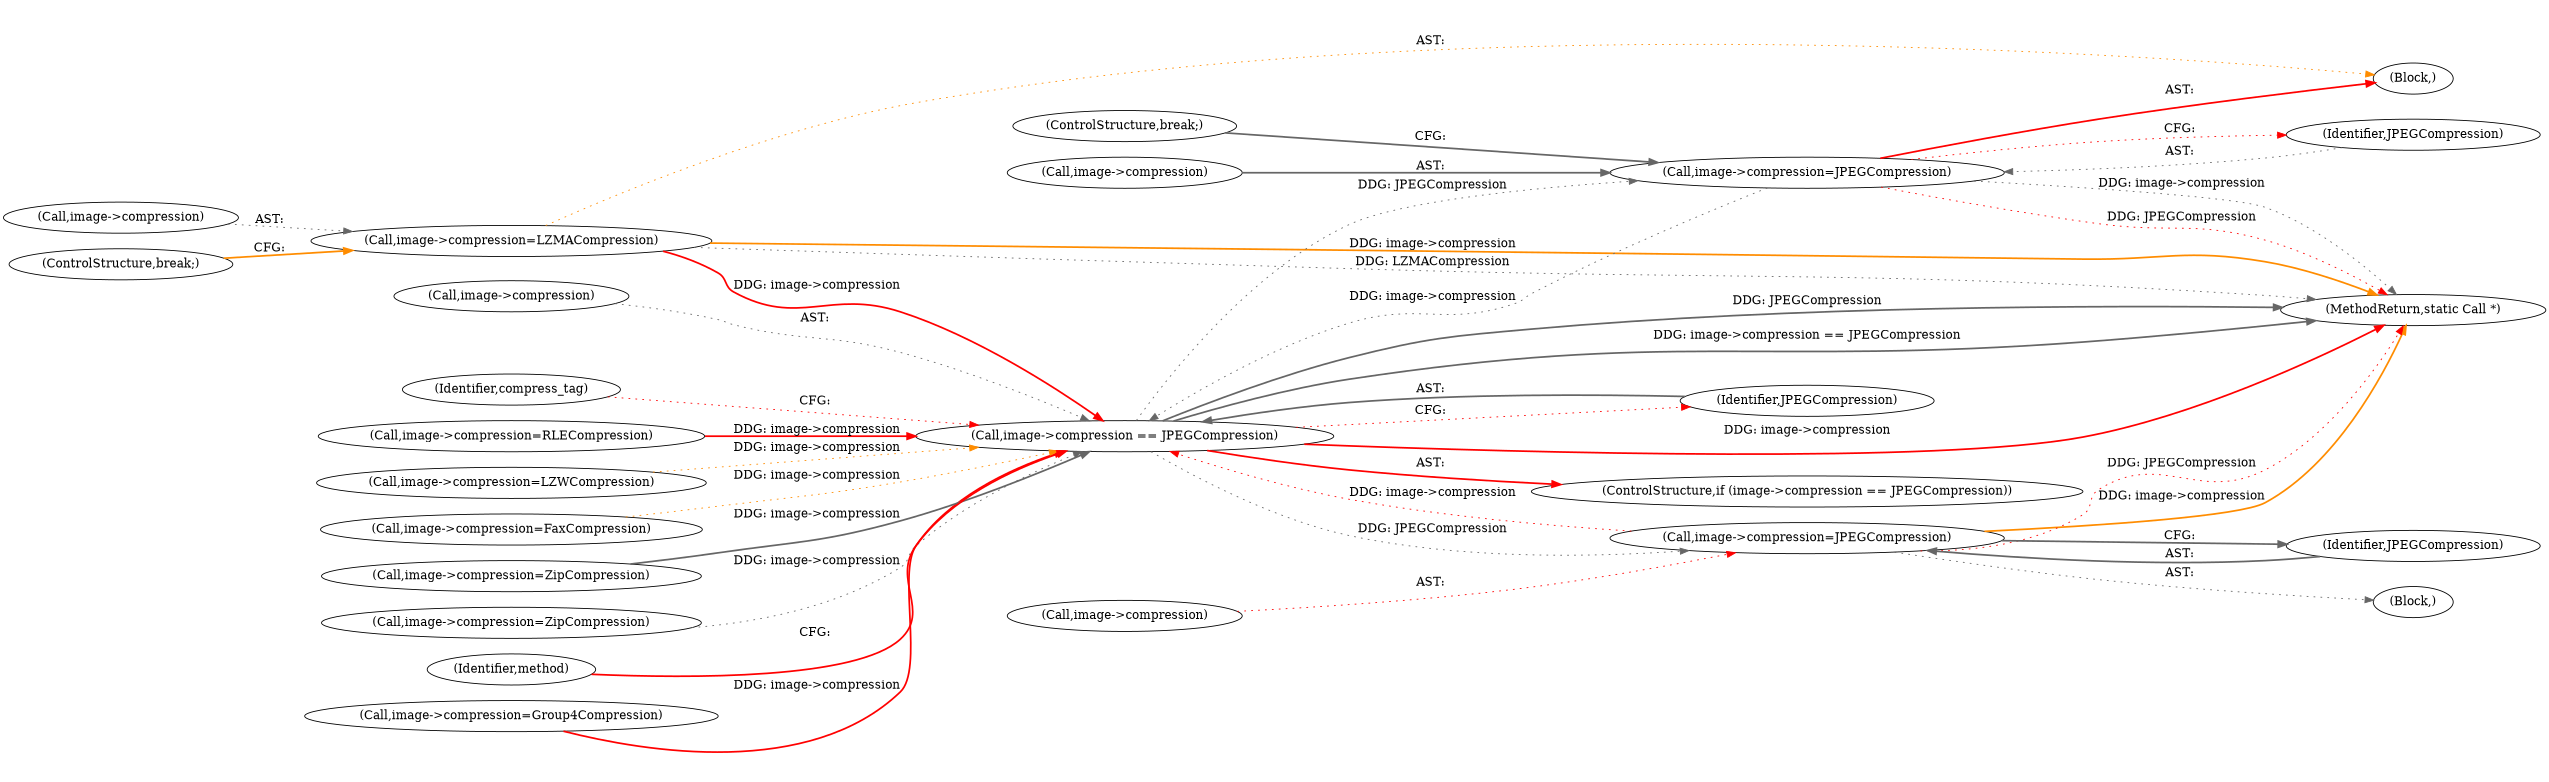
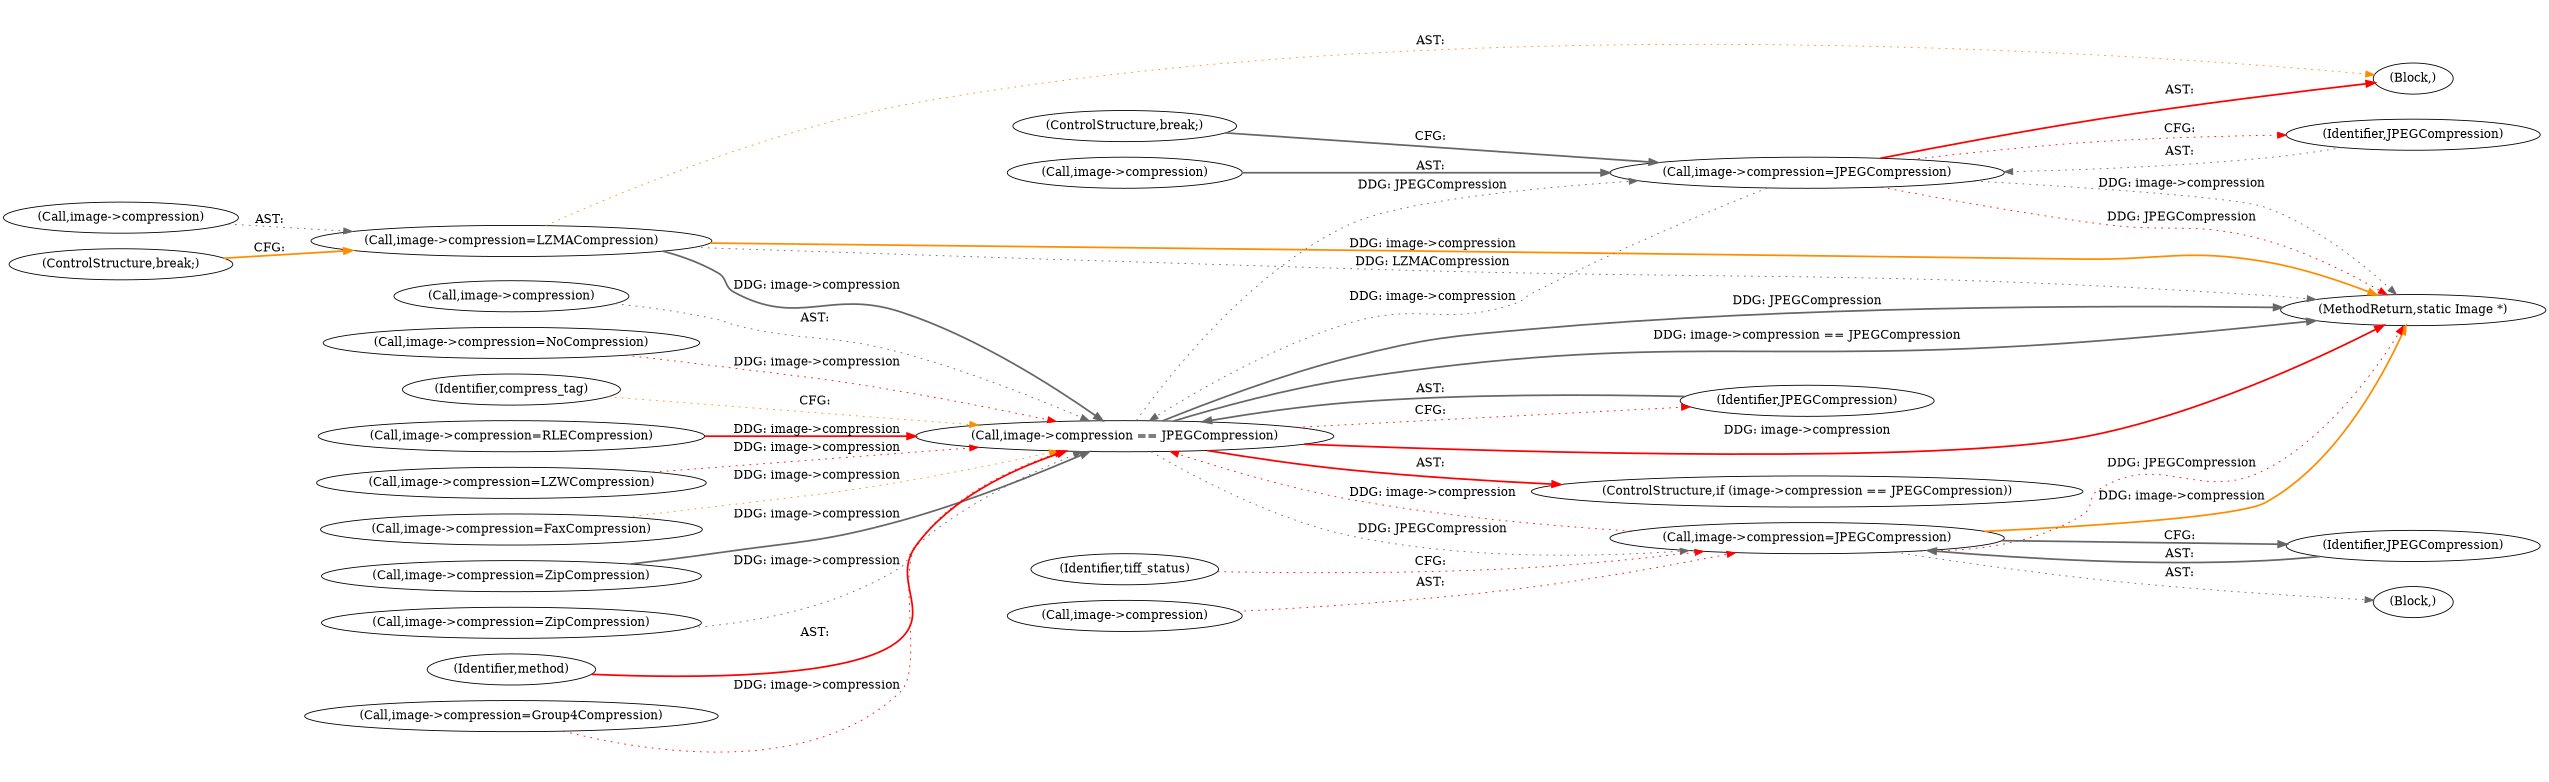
(884, 308) -> (884, 308)
(2413, 310) -> (2413, 310)
none -> (511, 343)
(789, 411) -> (789, 411)
(811, 460) -> (811, 460)
none -> (1125, 569)
(817, 633) -> (817, 633)
(887, 702) -> (887, 702)
